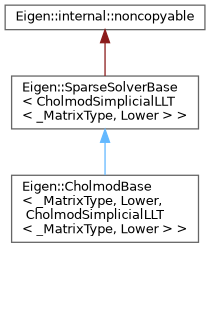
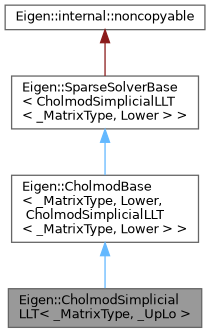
none -> (105, 308)
